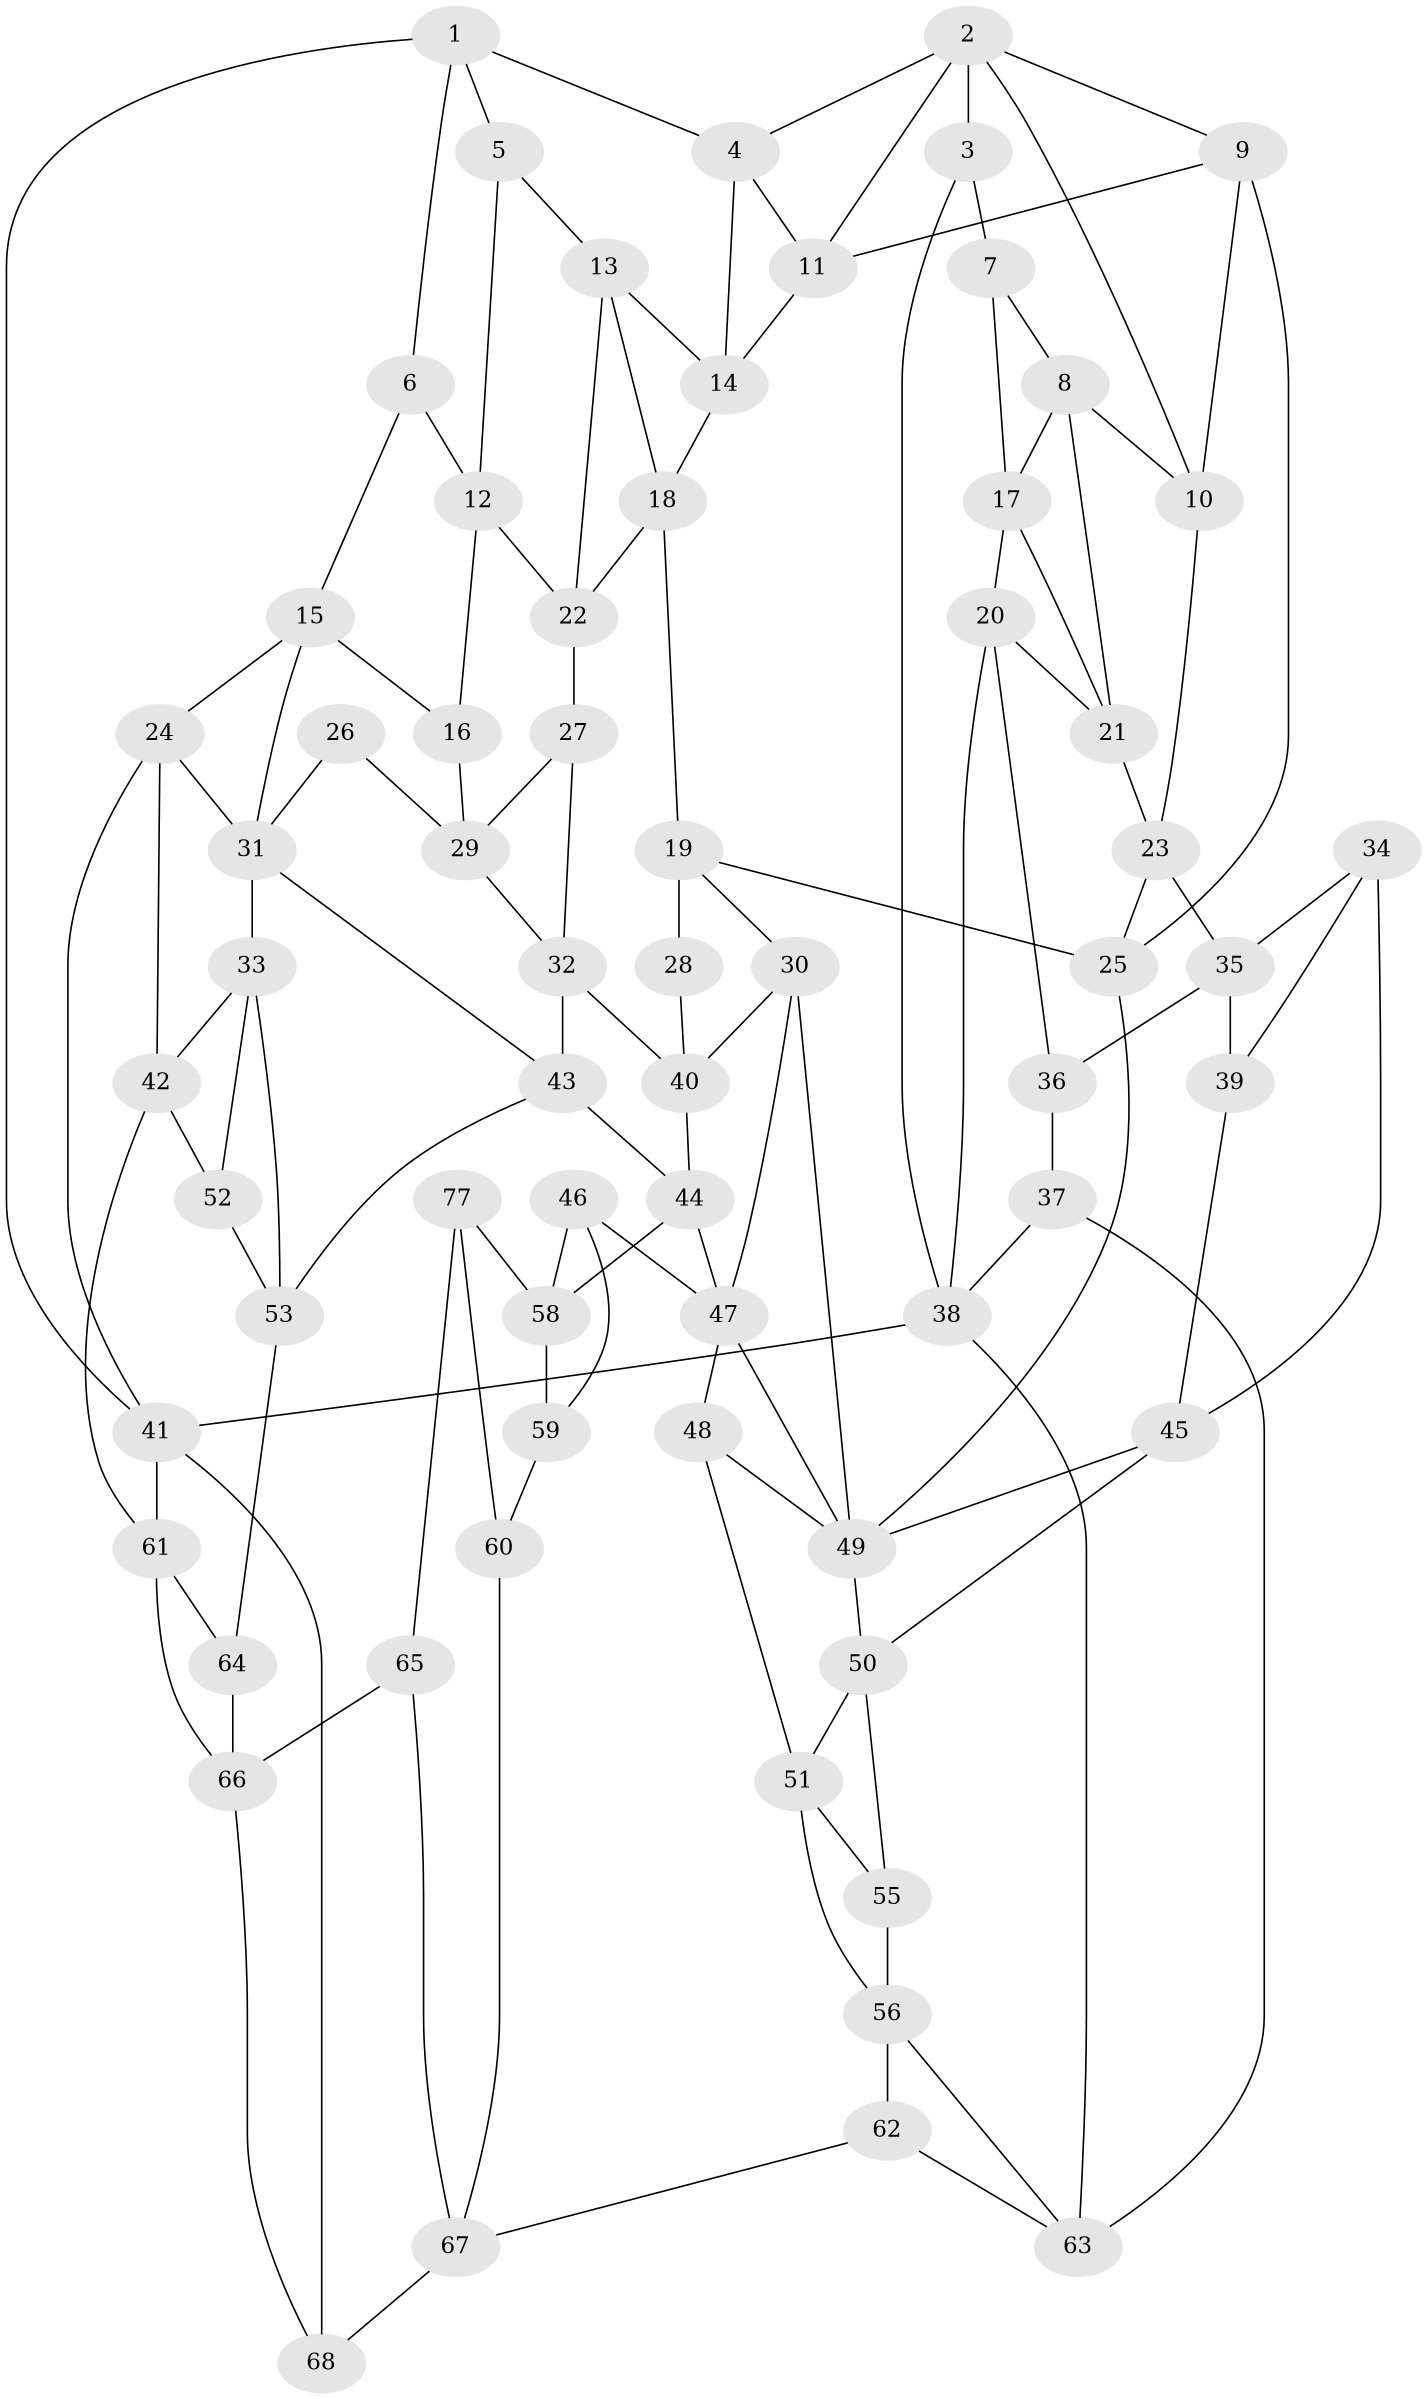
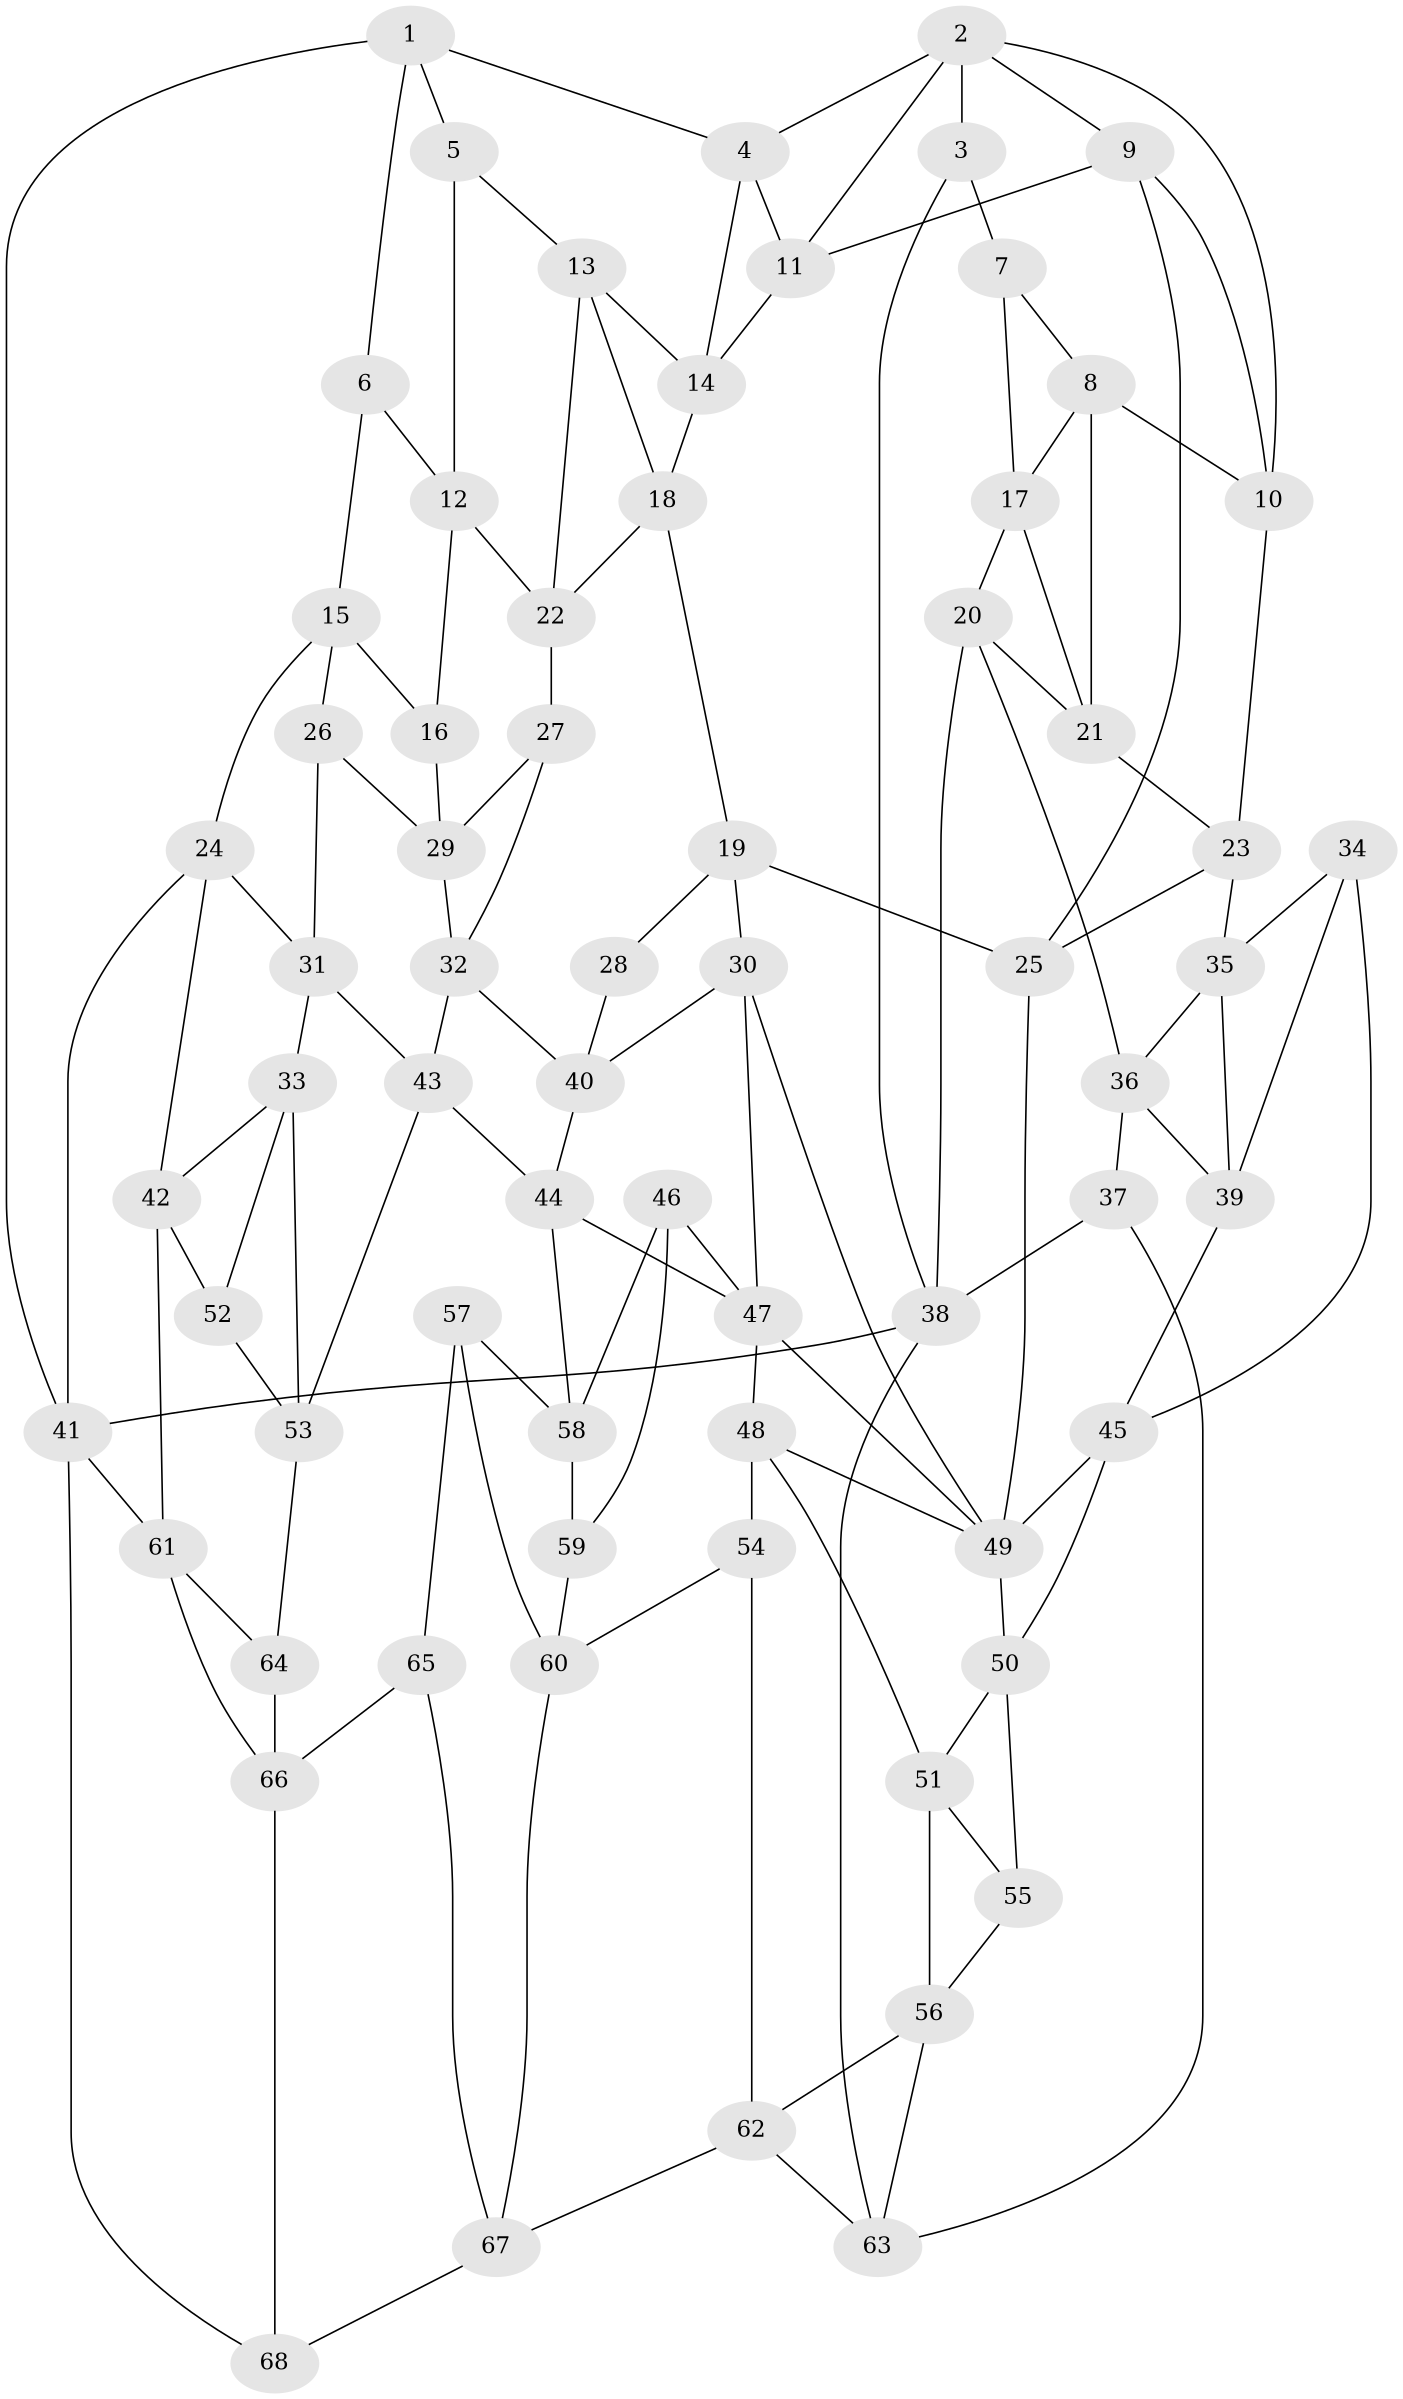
(276, 733) -> (327, 675)
none -> (1178, 1141)
(458, 1200) -> (458, 1316)
none -> (752, 1549)
